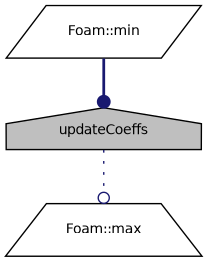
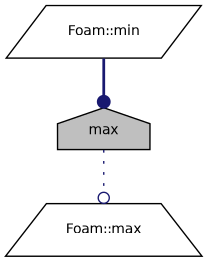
(104, 131) -> (104, 131)
